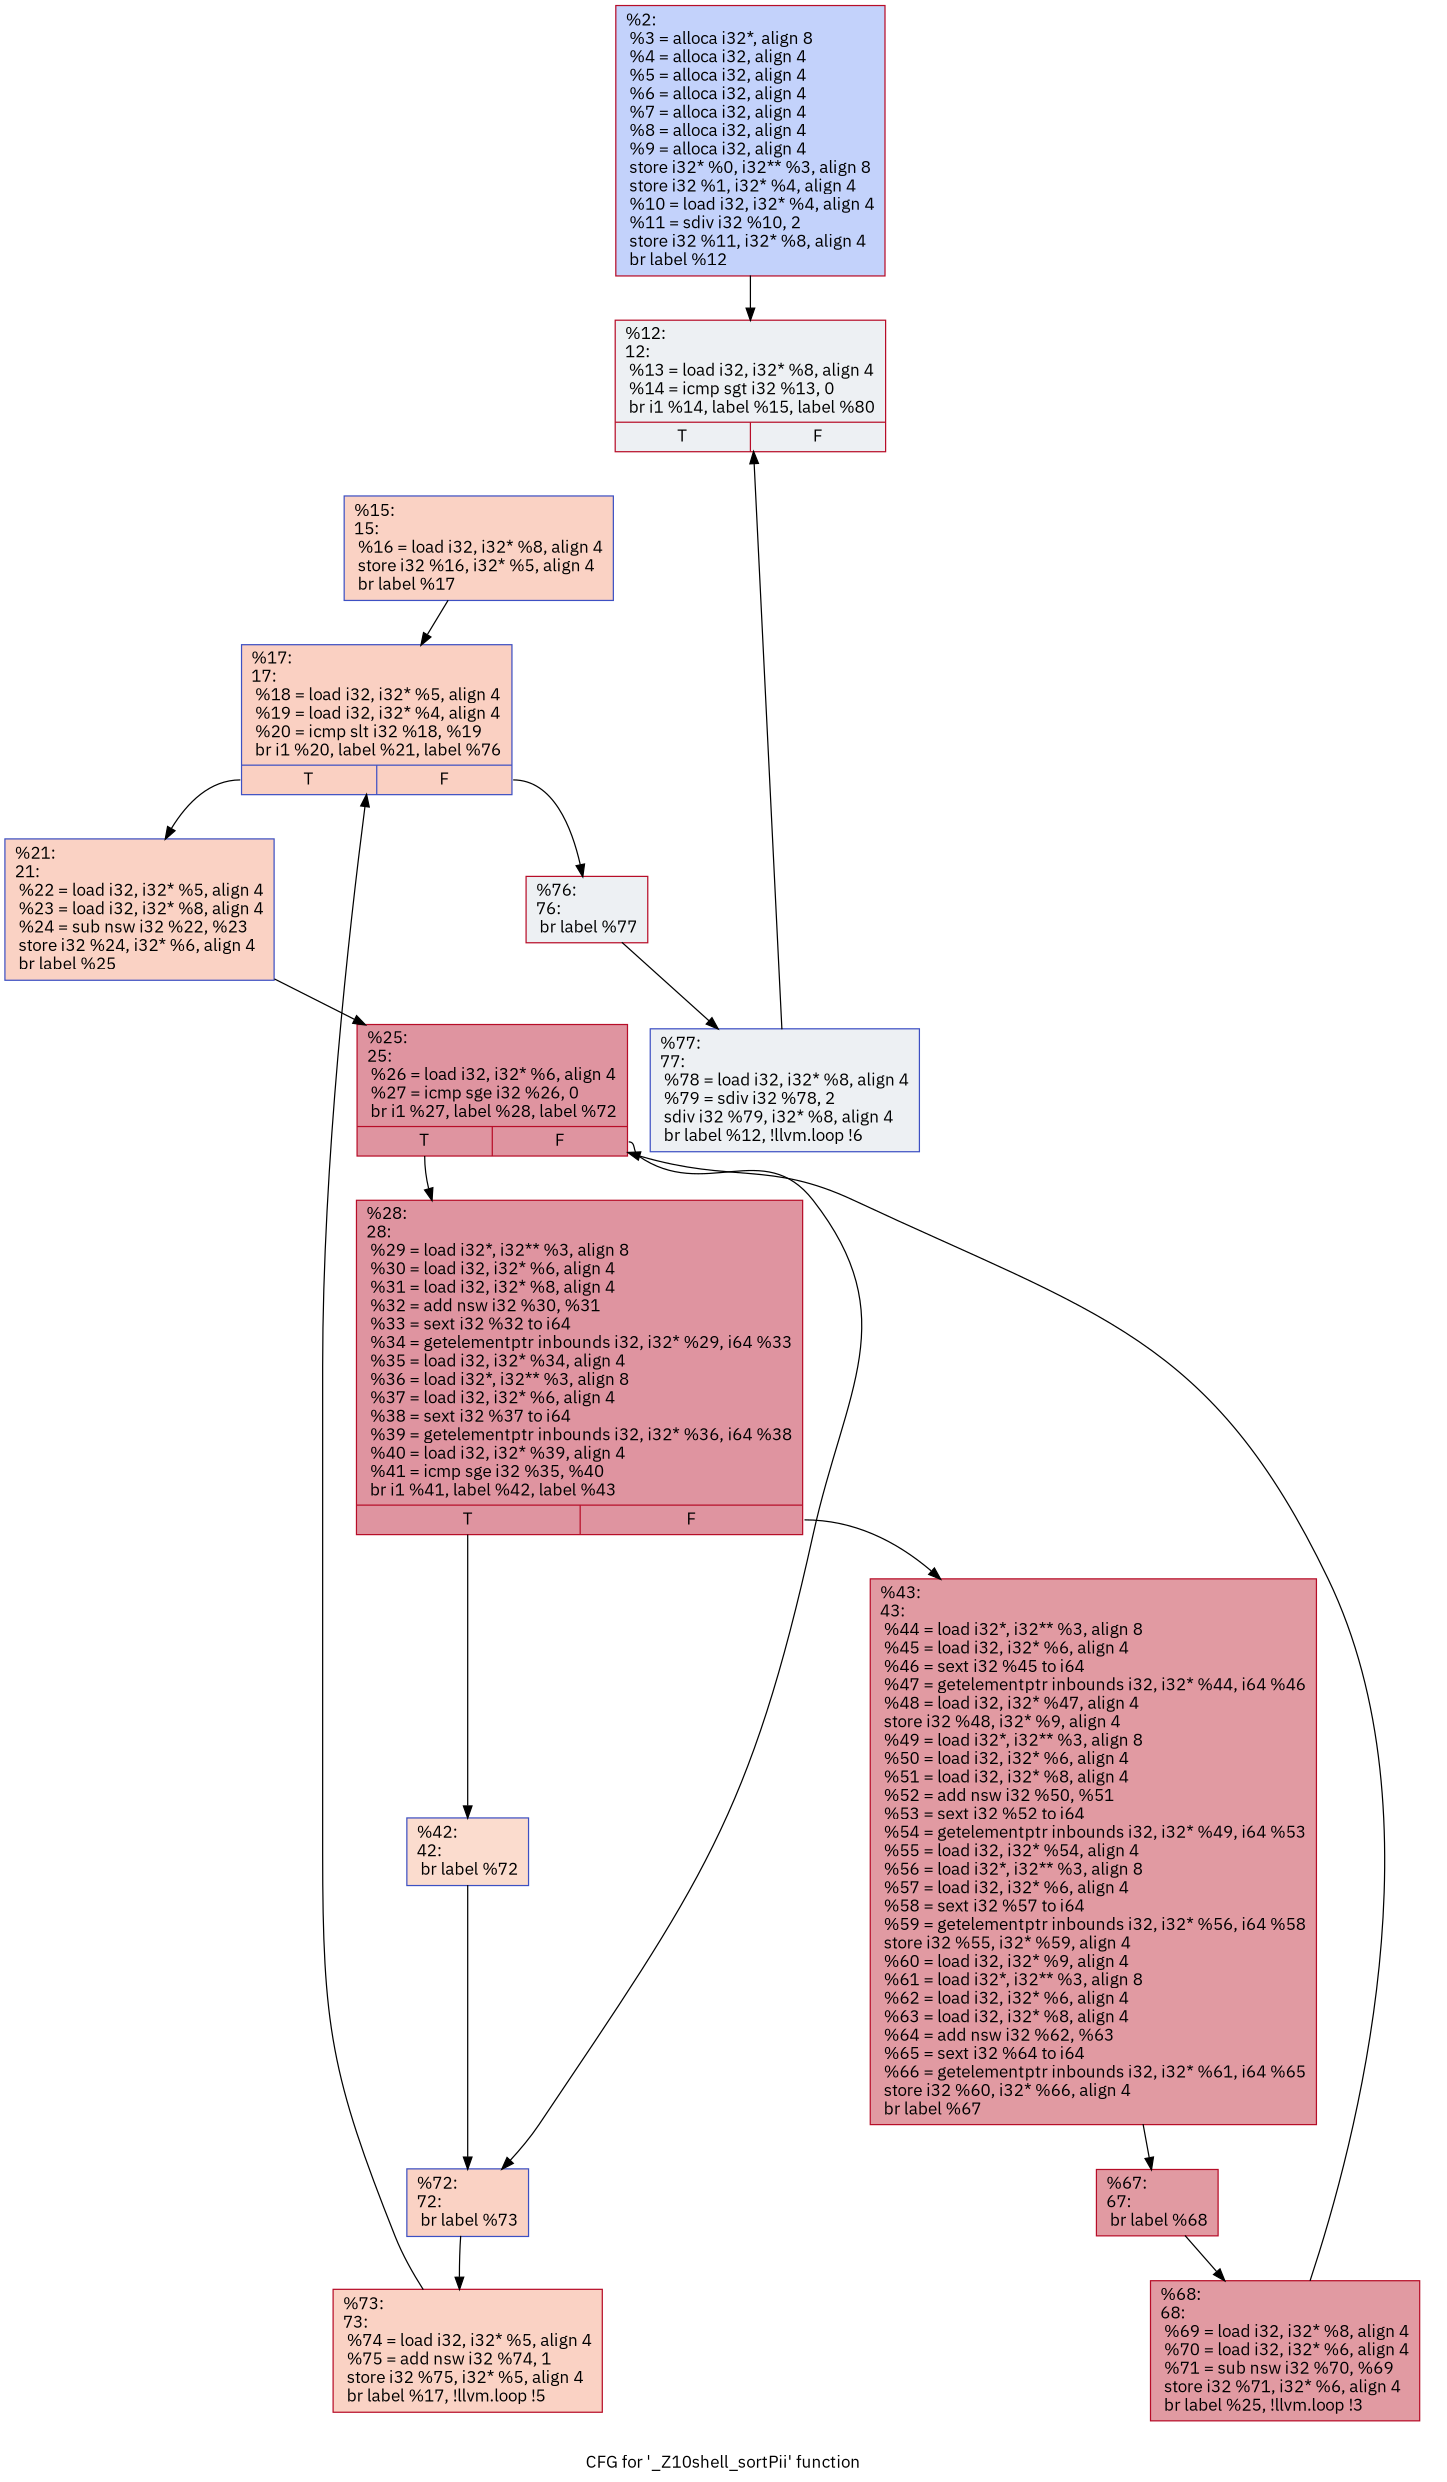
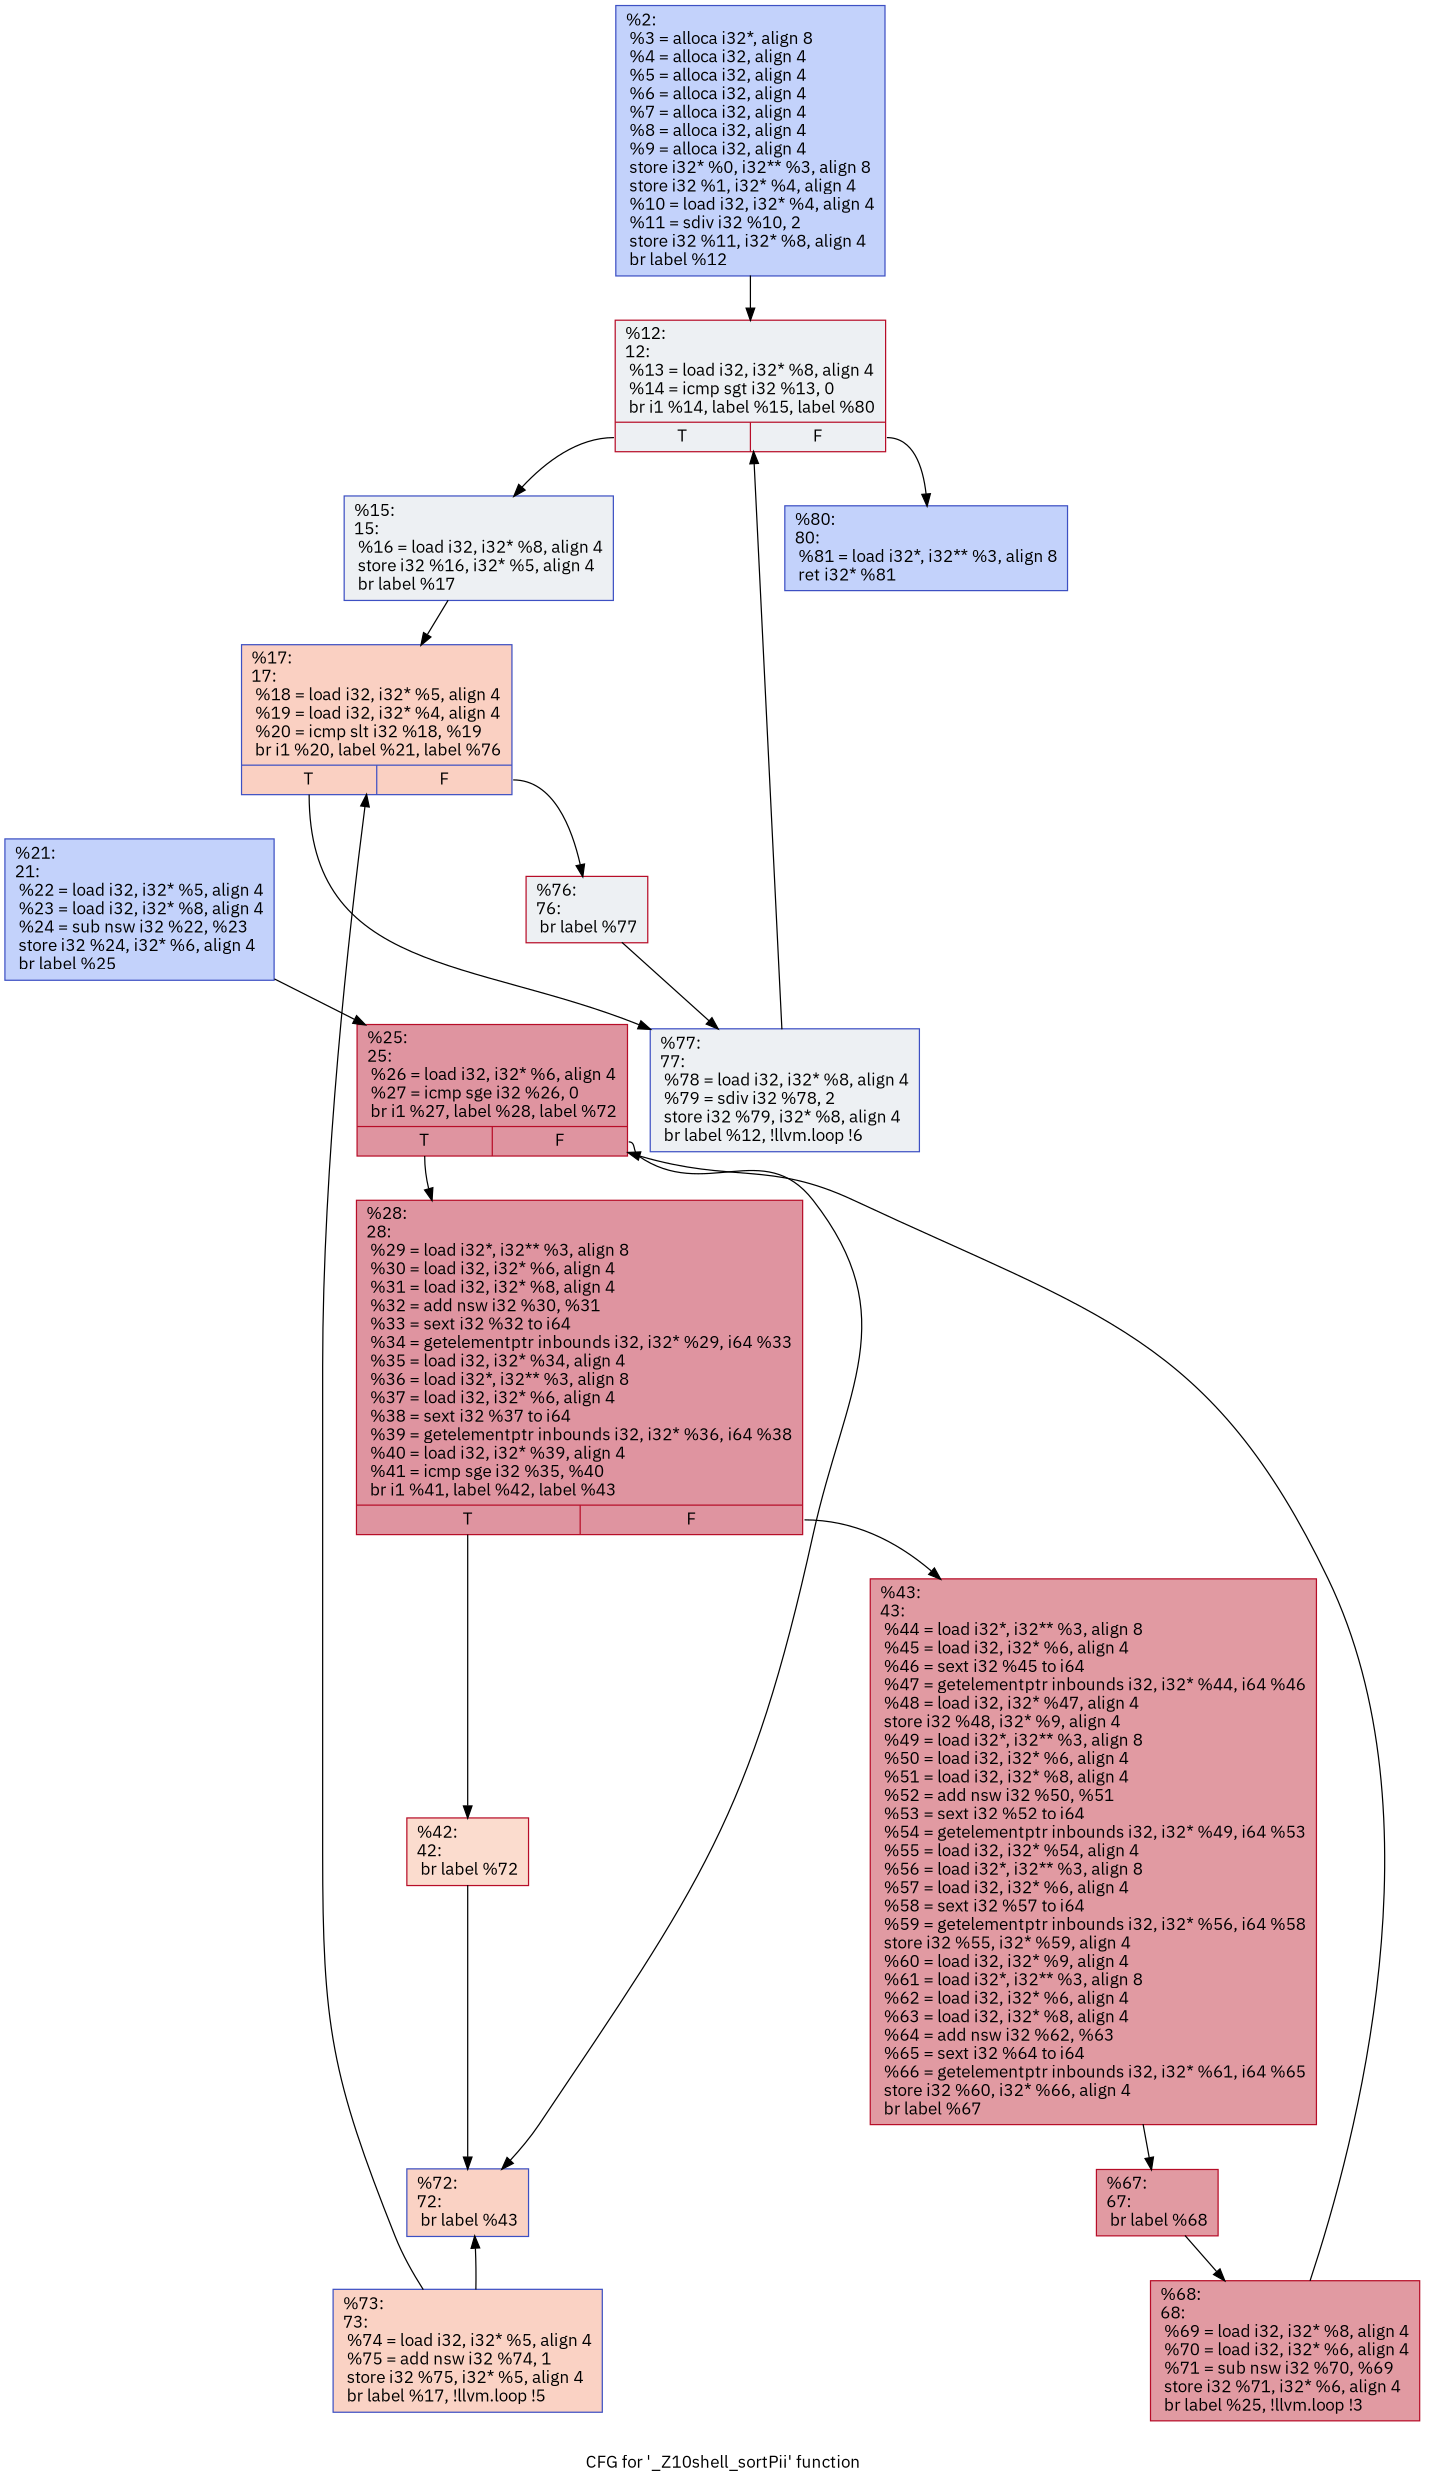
(750, 141) -> (750, 141)
none -> (563, 453)
(479, 548) -> (479, 548)
none -> (926, 548)
(200, 795) -> (430, 958)
(140, 910) -> (140, 910)
(777, 1117) -> (781, 1117)
(468, 1852) -> (468, 1852)
(468, 2220) -> (468, 2220)
(460, 2256) -> (476, 2269)
(468, 2351) -> (468, 2351)
